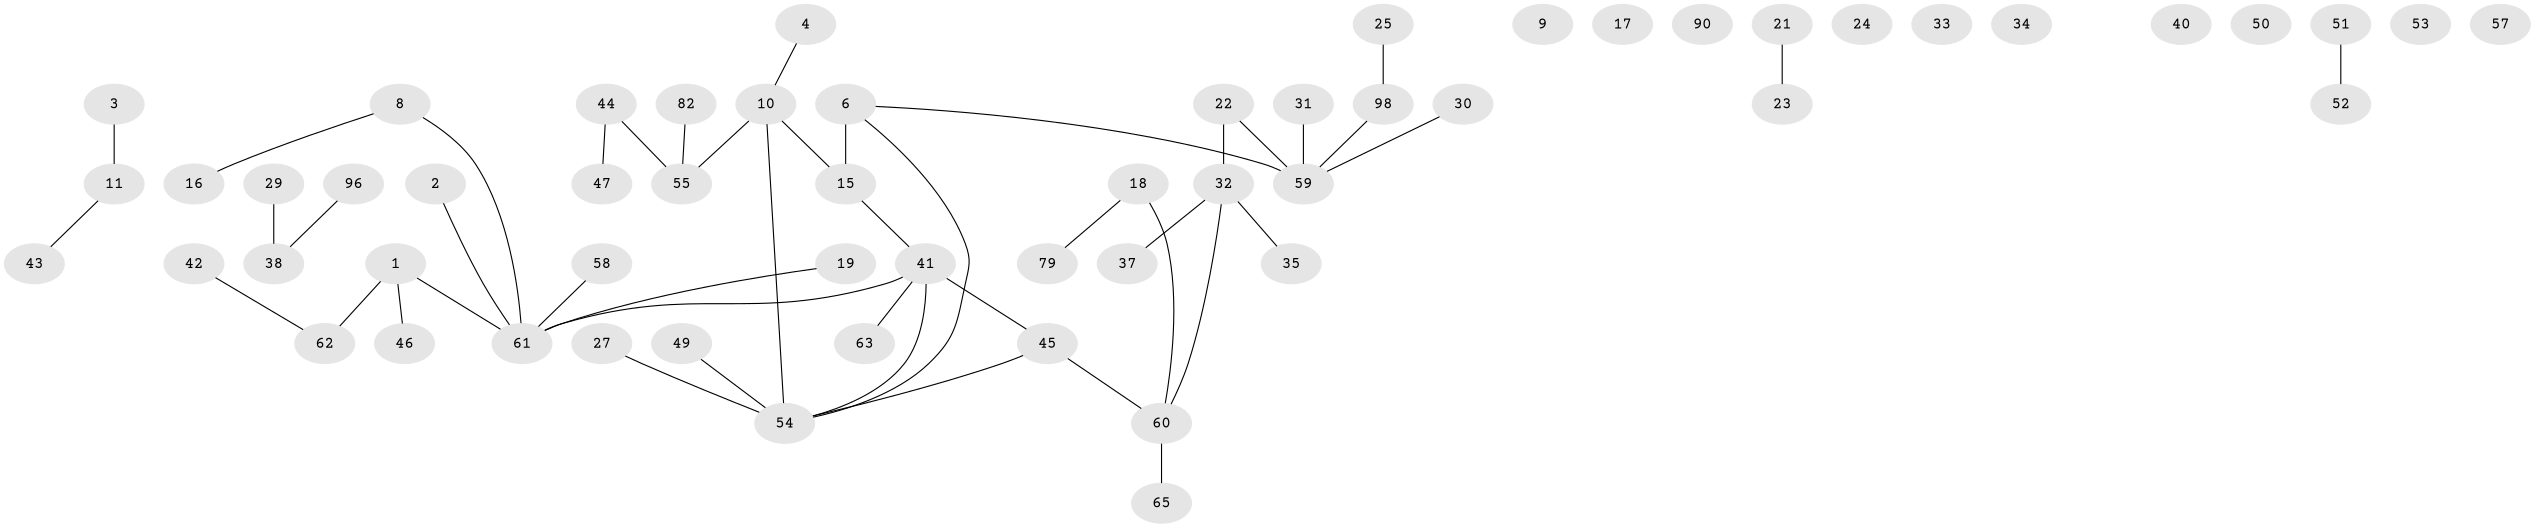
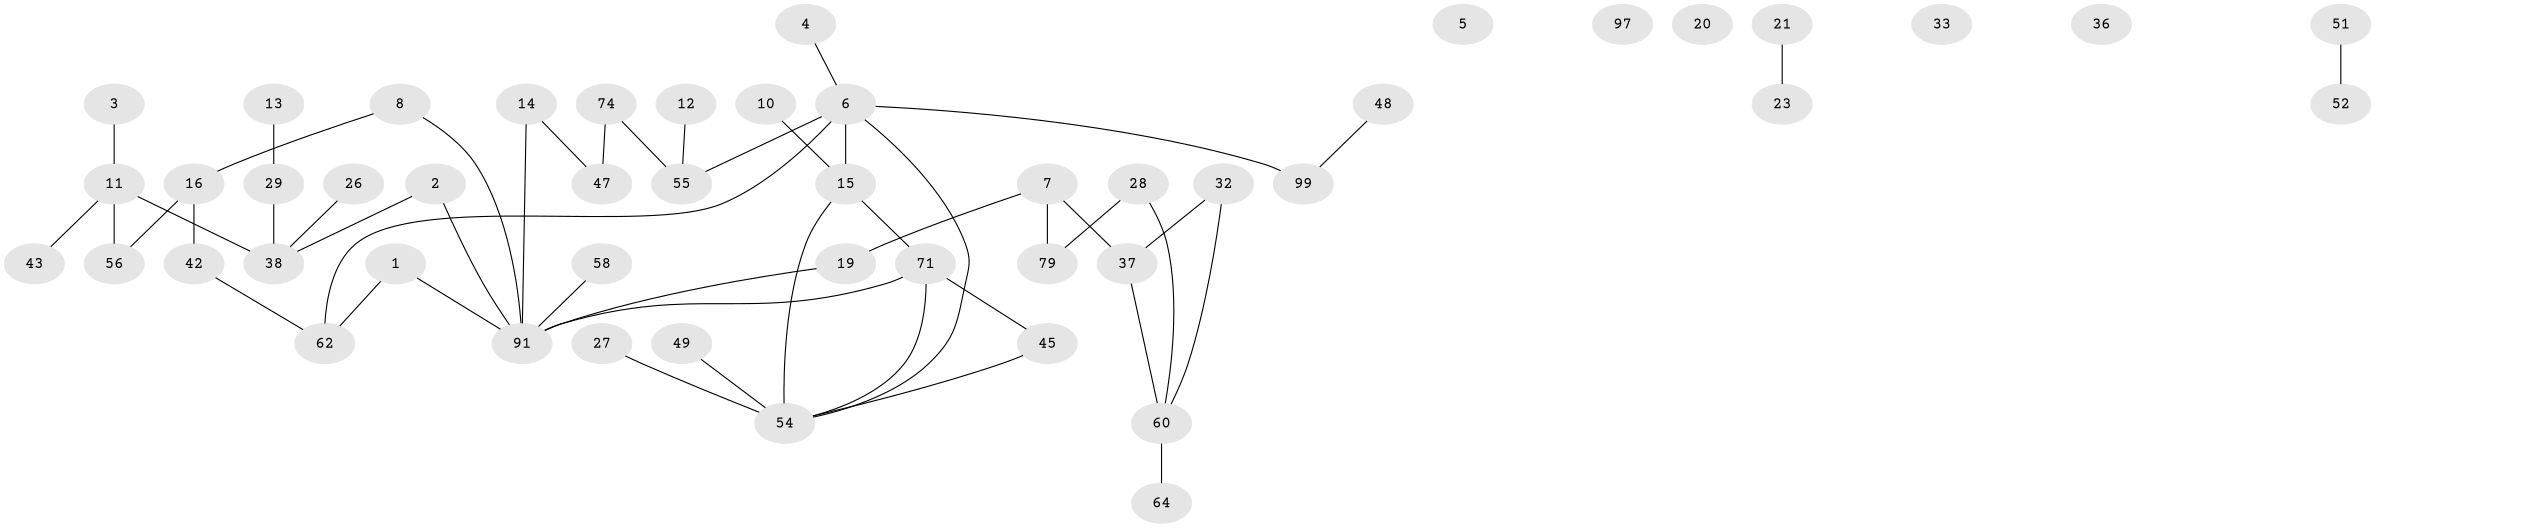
(1383, 24) -> none
none -> (1463, 24)
(1543, 24) -> none
(1623, 24) -> (1623, 24)
(1702, 24) -> (1702, 24)
(1862, 24) -> none
(2022, 24) -> none
none -> (2101, 24)
(2181, 24) -> none
(2261, 24) -> none
(2421, 24) -> none
(2500, 24) -> none
(786, 64) -> (826, 64)
none -> (274, 104)
none -> (526, 104)
(606, 104) -> (606, 104)
(686, 104) -> (686, 104)
(1224, 104) -> none
(1303, 104) -> none
(1383, 104) -> (1383, 104)
(1463, 104) -> none
(724, 144) -> (764, 144)
(354, 184) -> (354, 184)
none -> (1047, 184)
(1138, 184) -> (1138, 184)
(1303, 184) -> (1303, 184)
none -> (194, 216)
none -> (562, 216)
none -> (185, 220)
none -> (355, 224)
none -> (114, 264)
(775, 264) -> (793, 293)
(925, 264) -> (925, 264)
(1291, 264) -> none
(405, 344) -> none
(522, 344) -> (522, 344)
(864, 344) -> none
(1105, 384) -> (1144, 343)
(1162, 503) -> (1162, 503)
